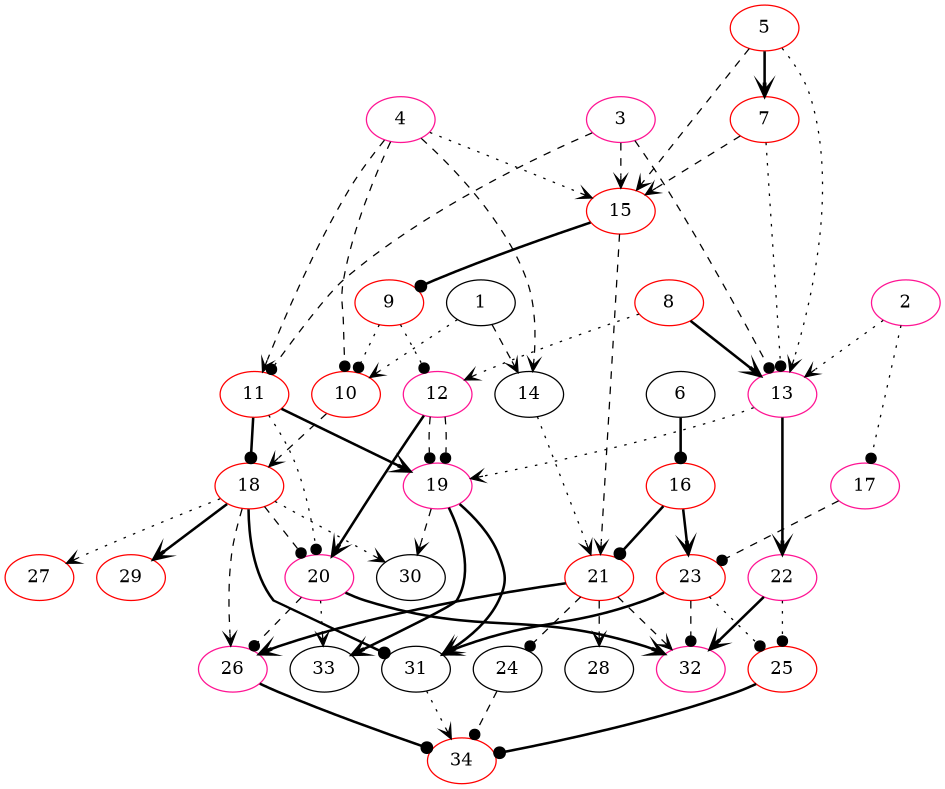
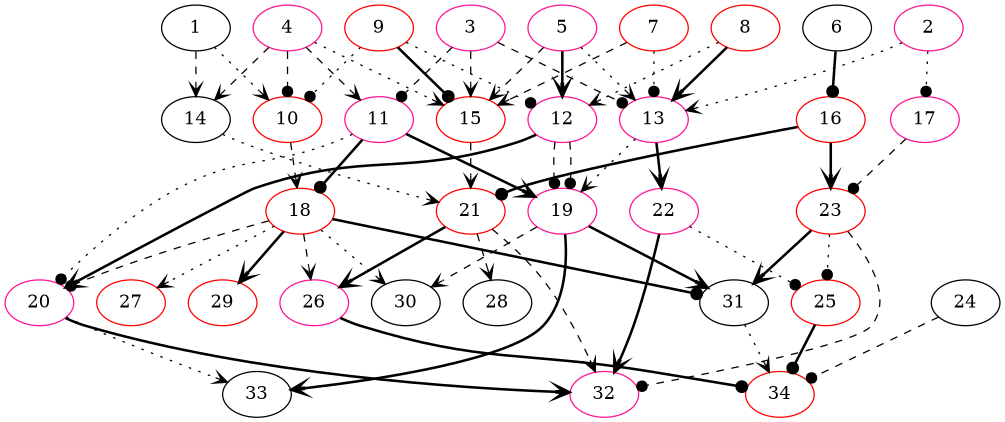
(765, 28) -> (562, 28)
(765, 68) -> (562, 65)
(503, 253) -> (419, 68)
(254, 394) -> (379, 120)
(563, 614) -> none
(280, 620) -> none
